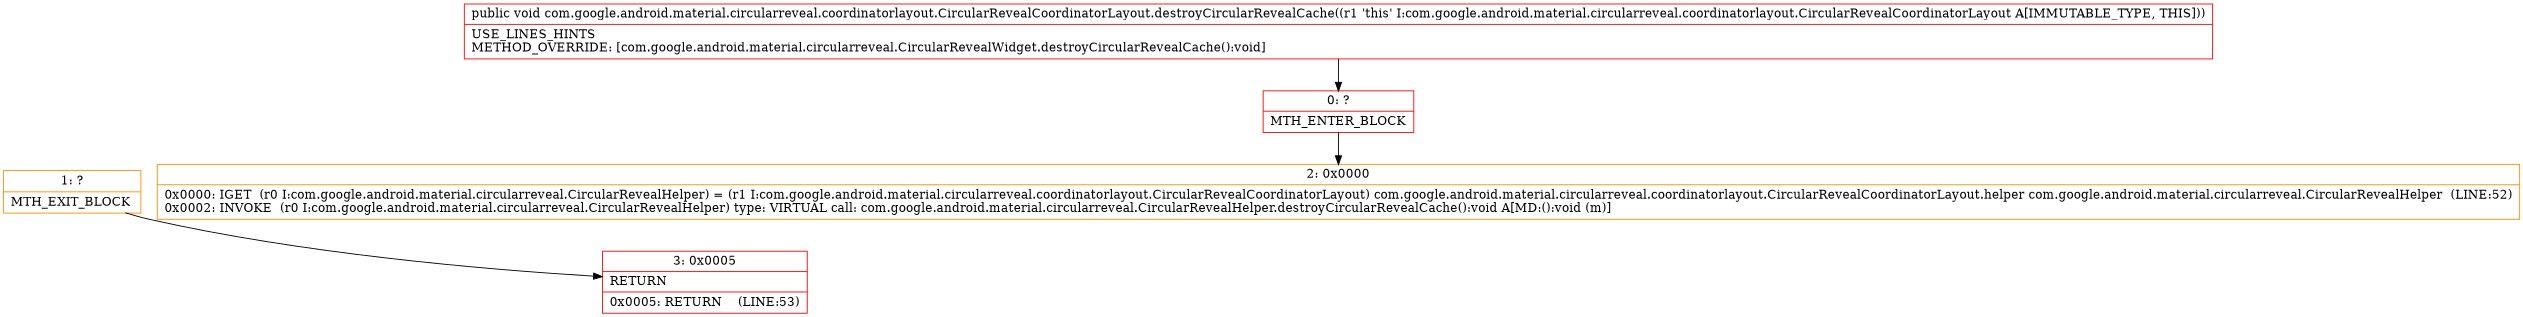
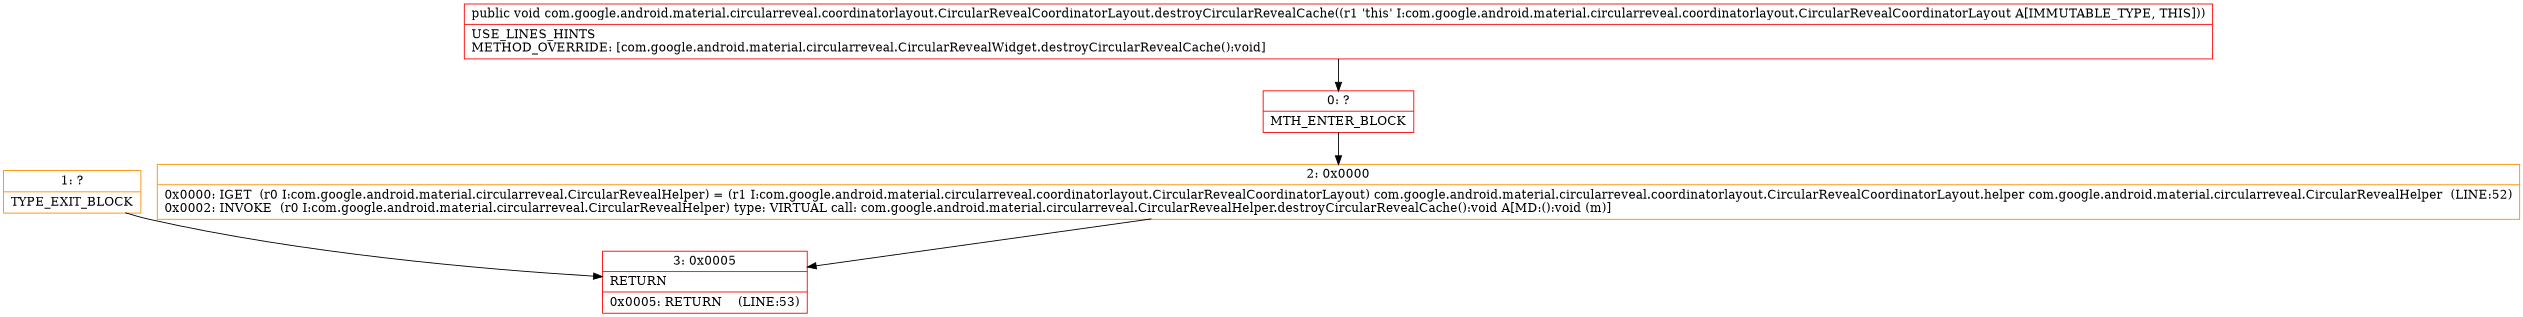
(71, 202) -> (72, 202)
none -> (984, 242)
